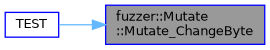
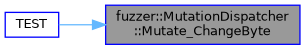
(185, 25) -> (203, 25)
